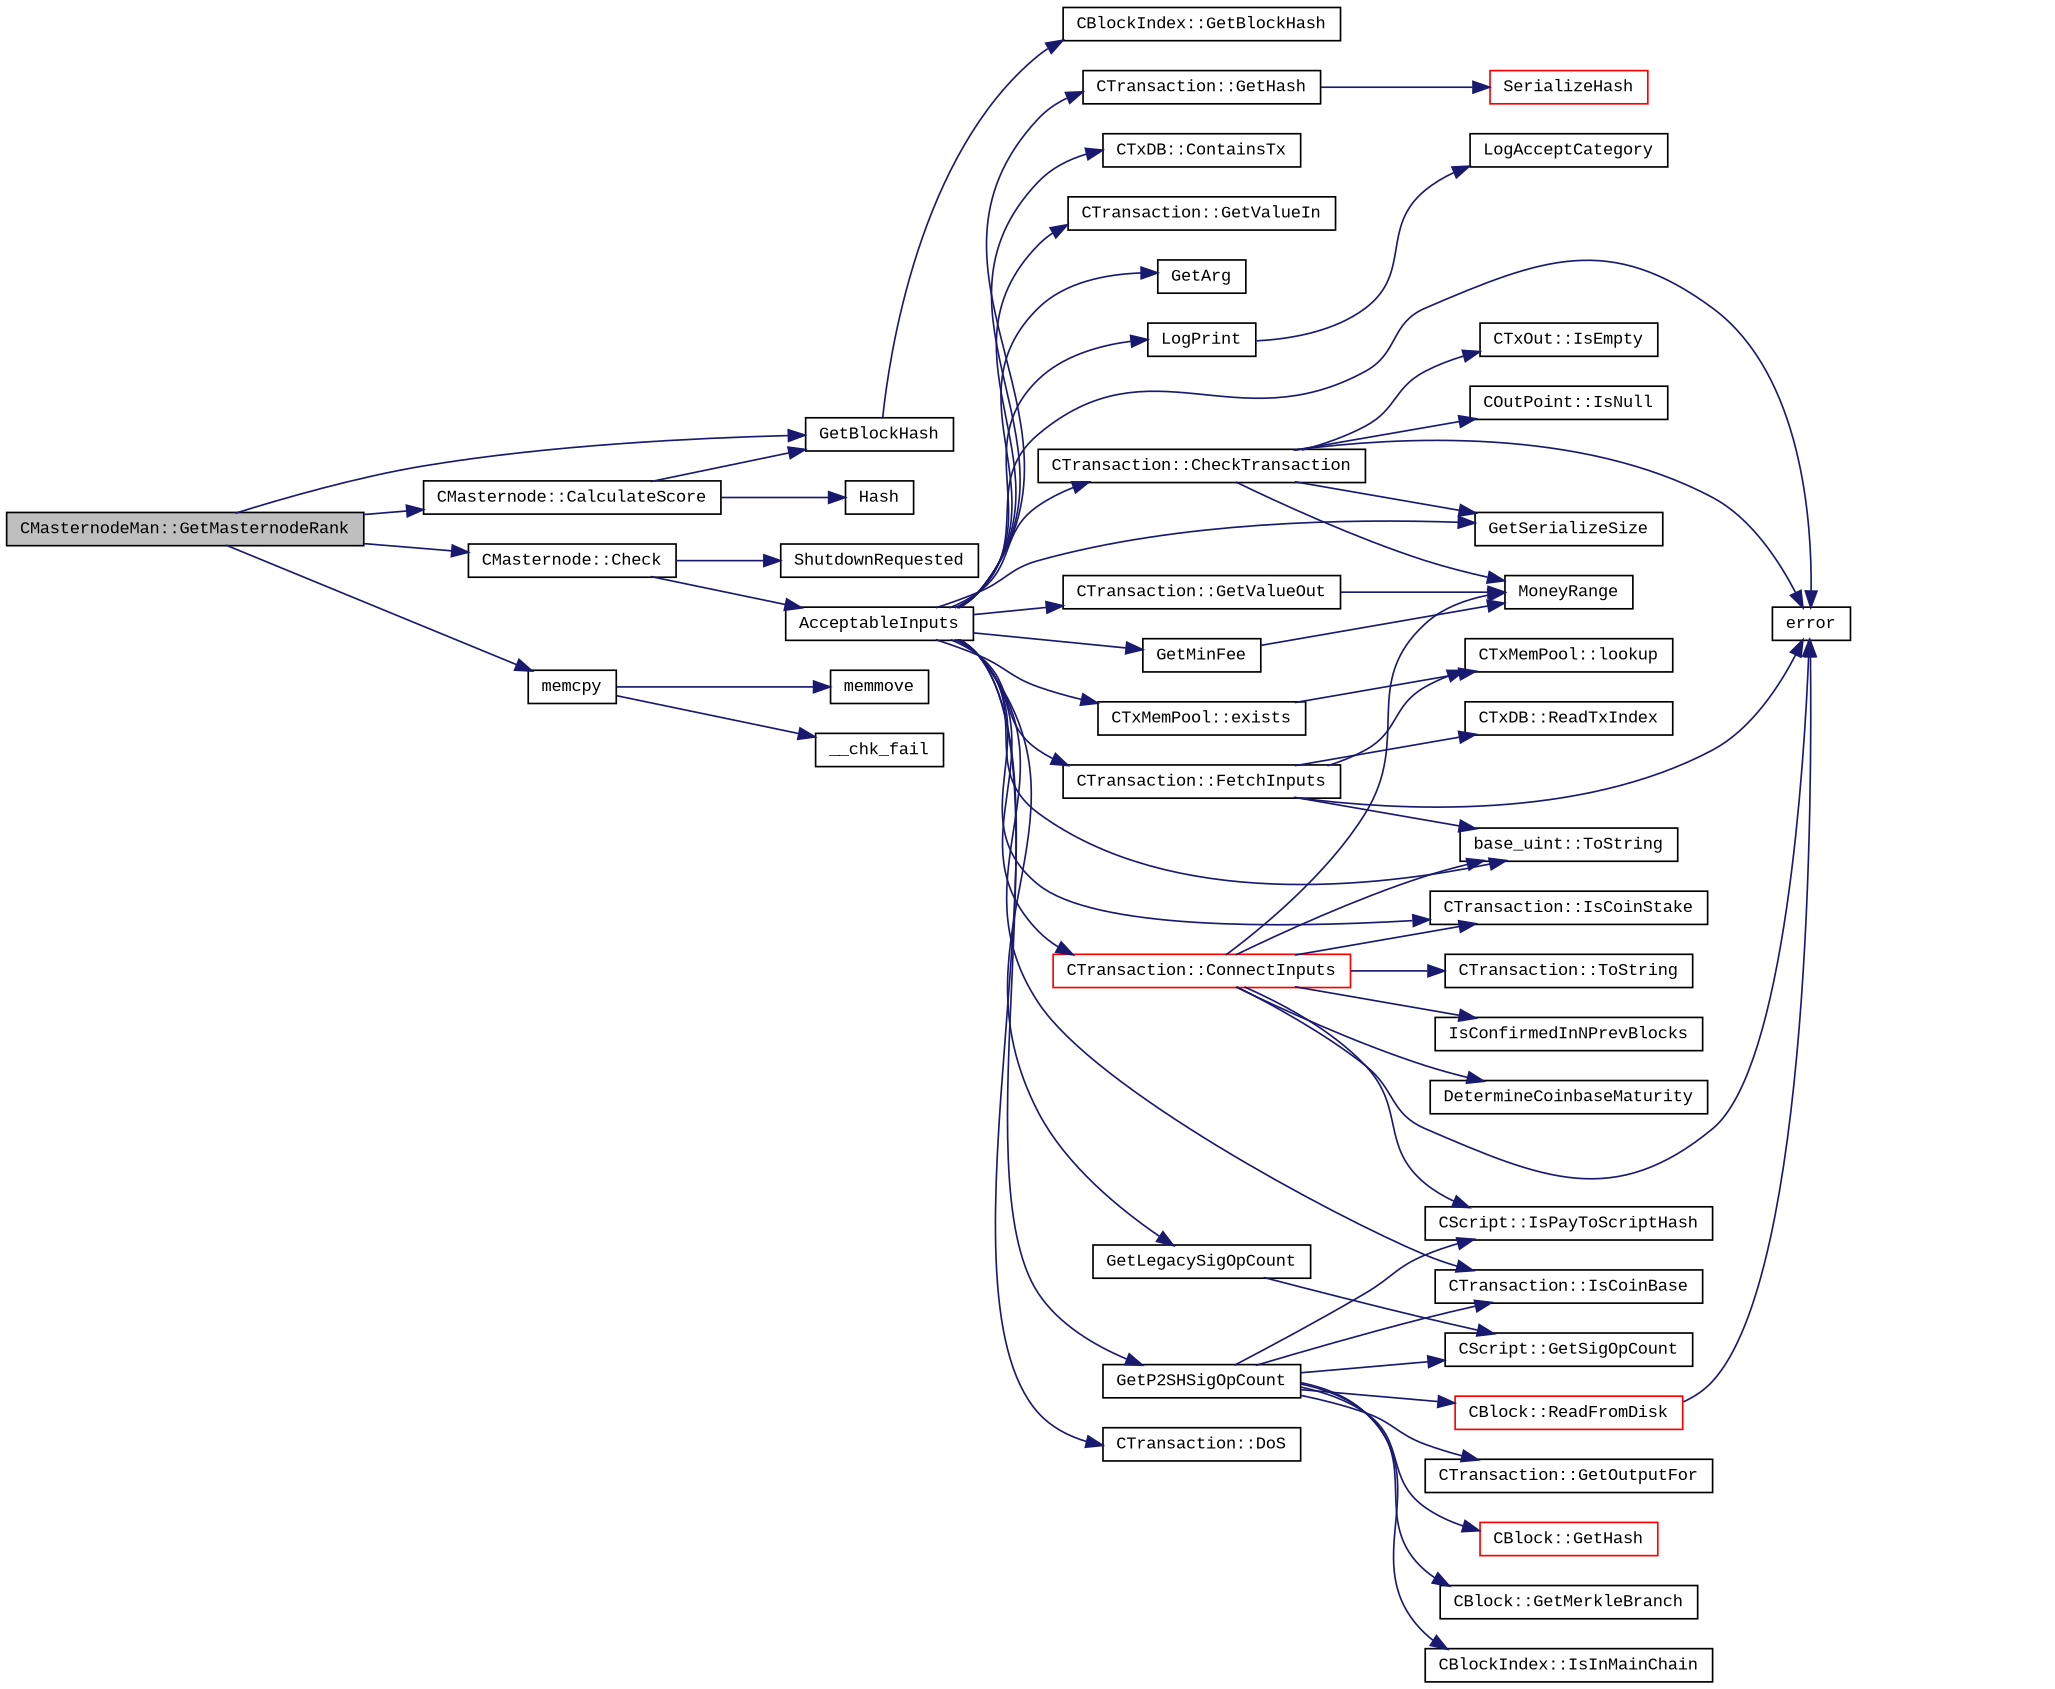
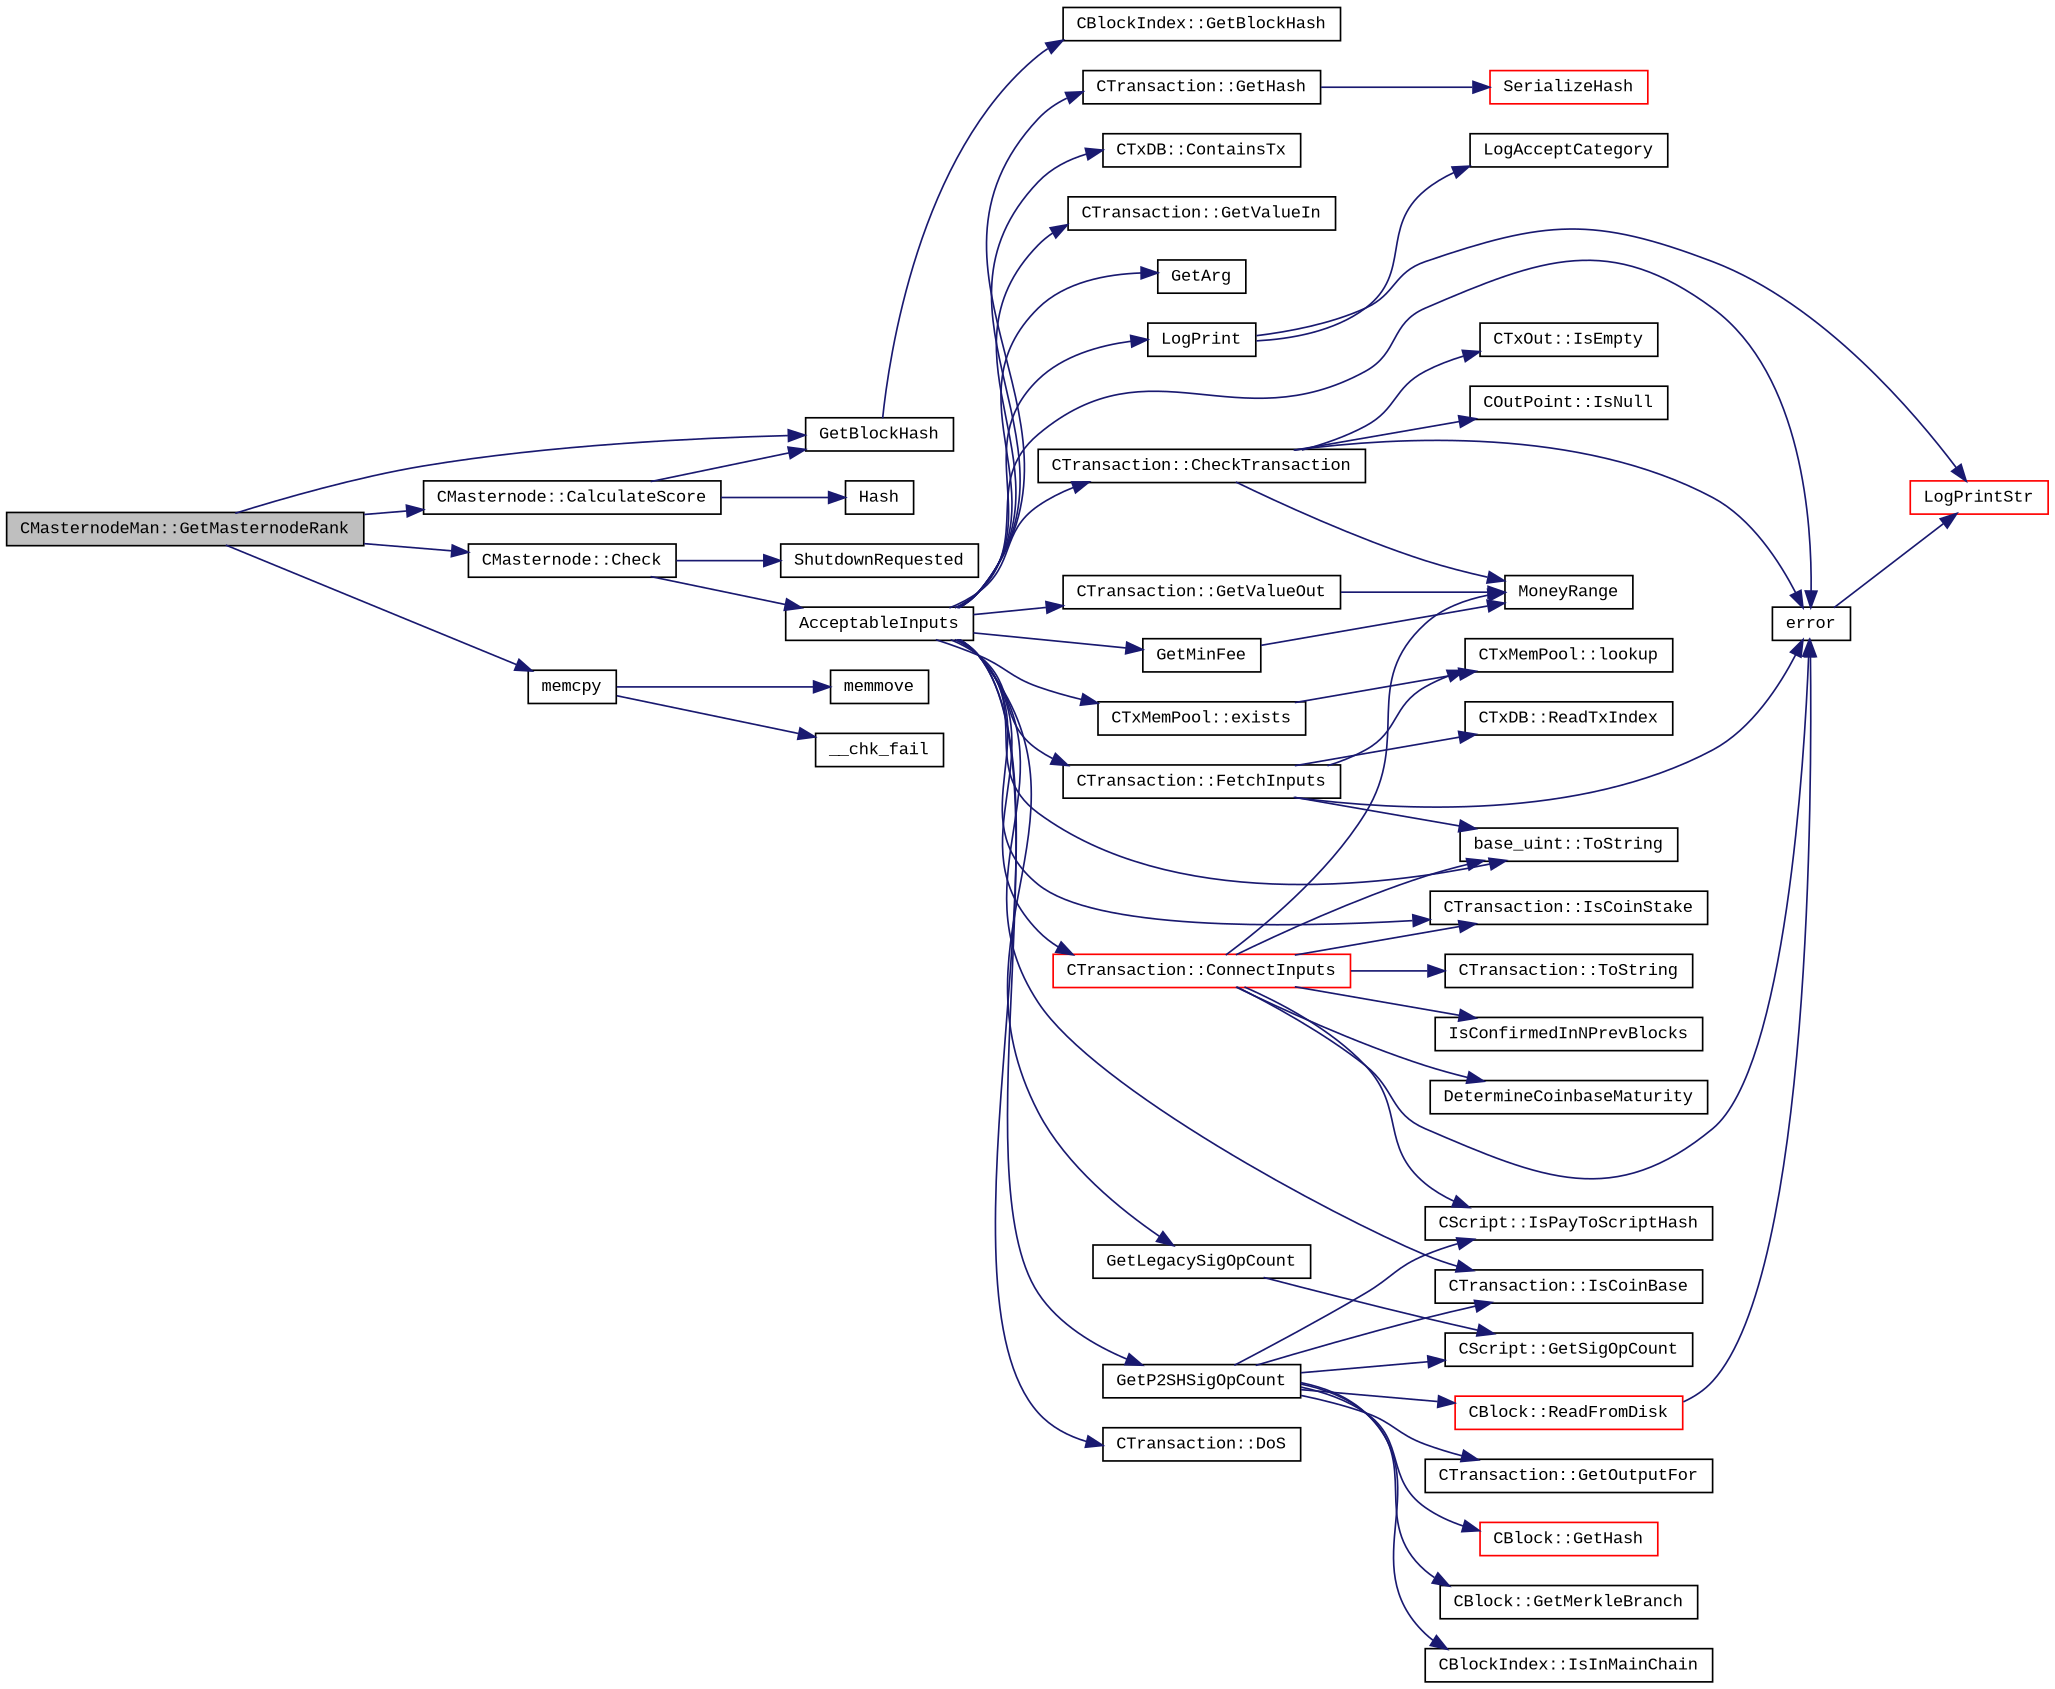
none -> (1979, 498)
(1569, 529) -> none
